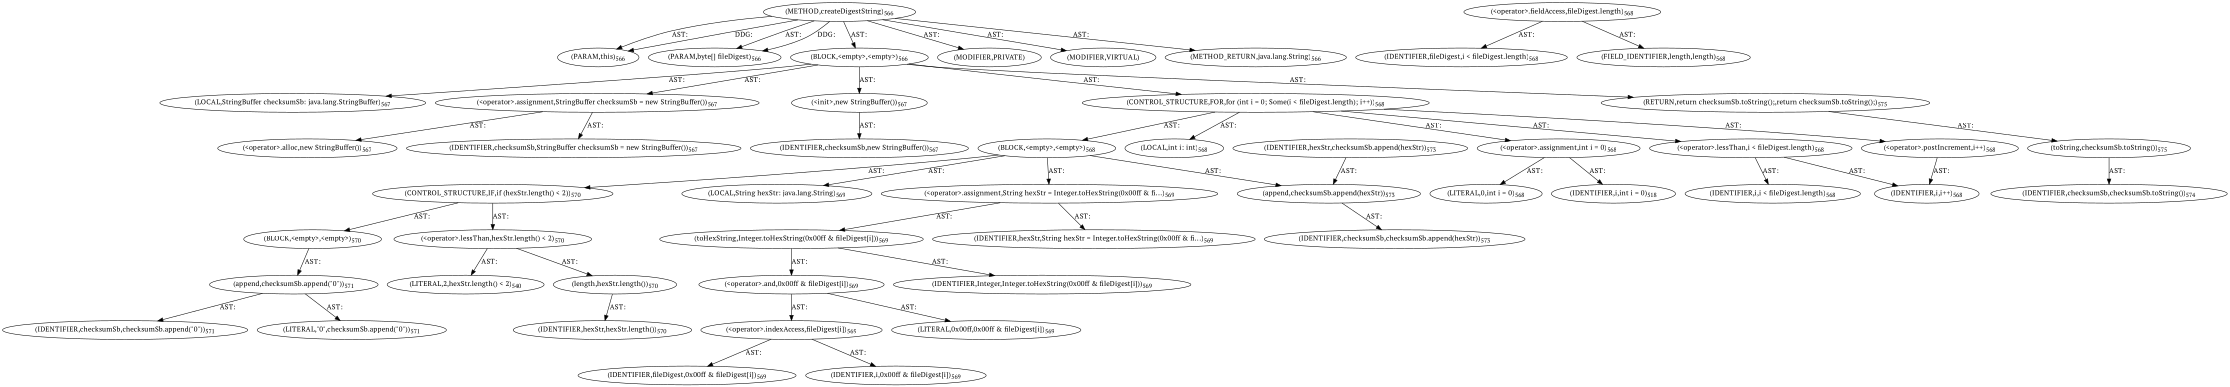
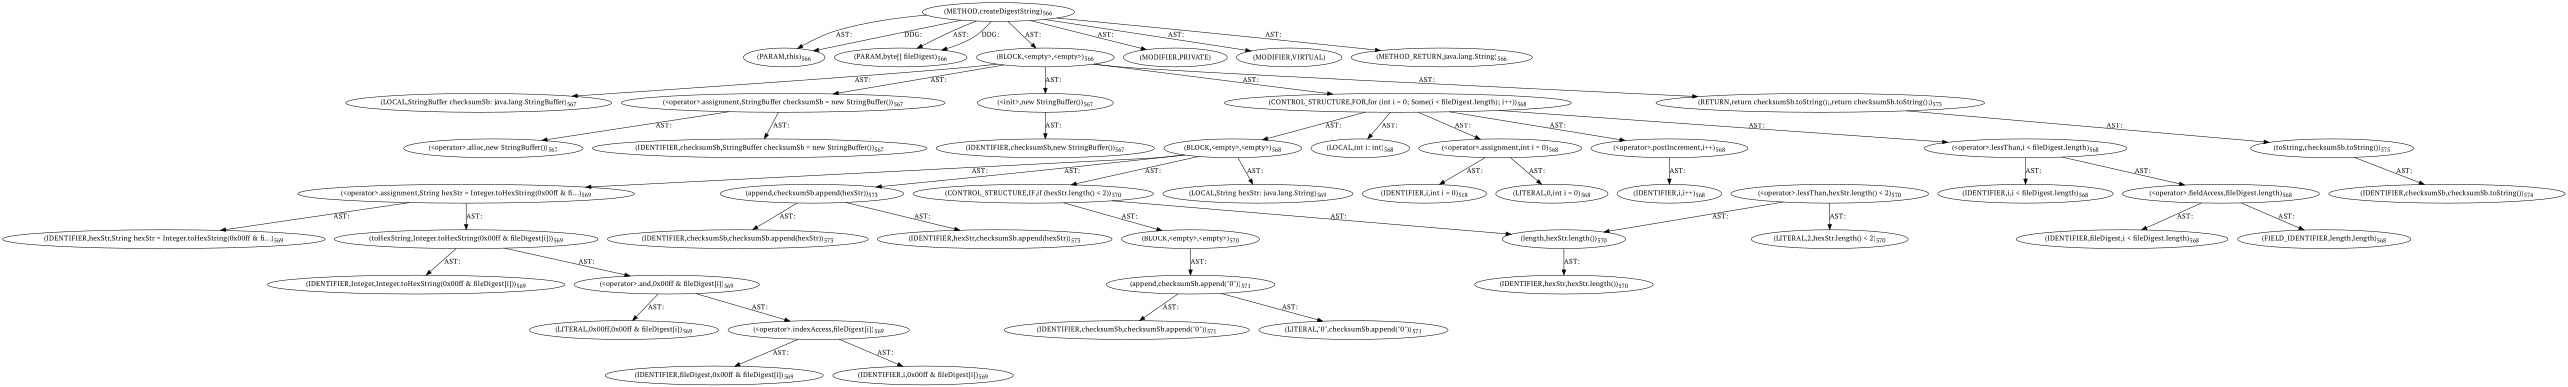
(1341, 169) -> (900, 216)
(1838, 171) -> (2121, 170)
(493, 214) -> (1309, 217)
(517, 284) -> (1881, 238)
